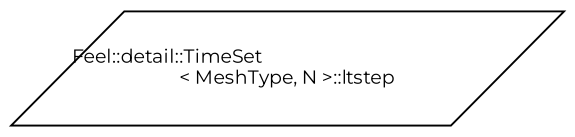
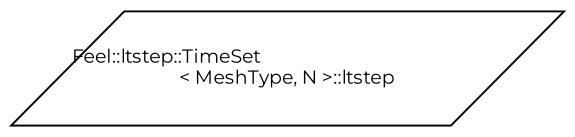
(288, 68) -> (288, 68)
